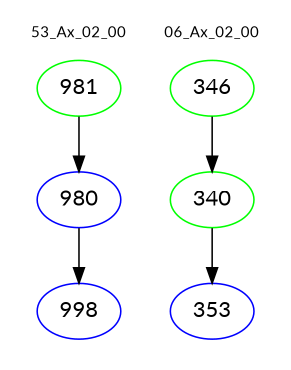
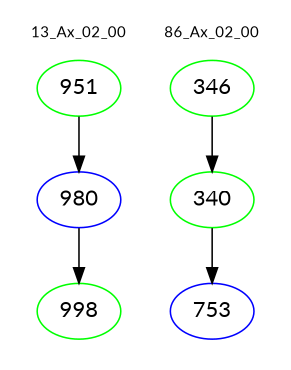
(79, 33) -> (79, 33)
(212, 33) -> (212, 33)
(79, 88) -> (79, 88)
(79, 311) -> (79, 311)
(212, 311) -> (212, 311)
